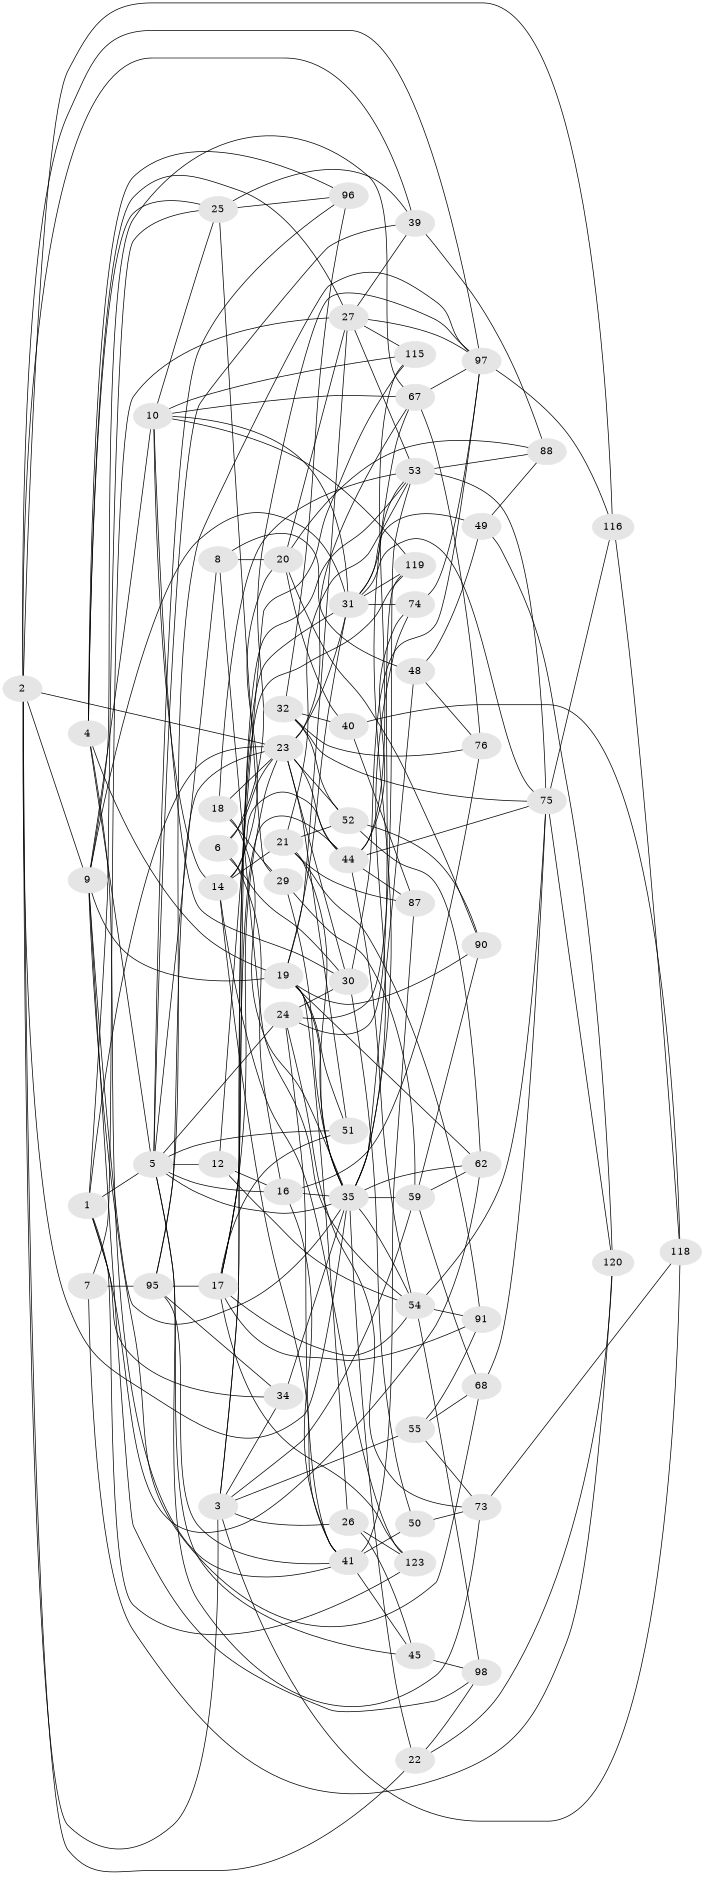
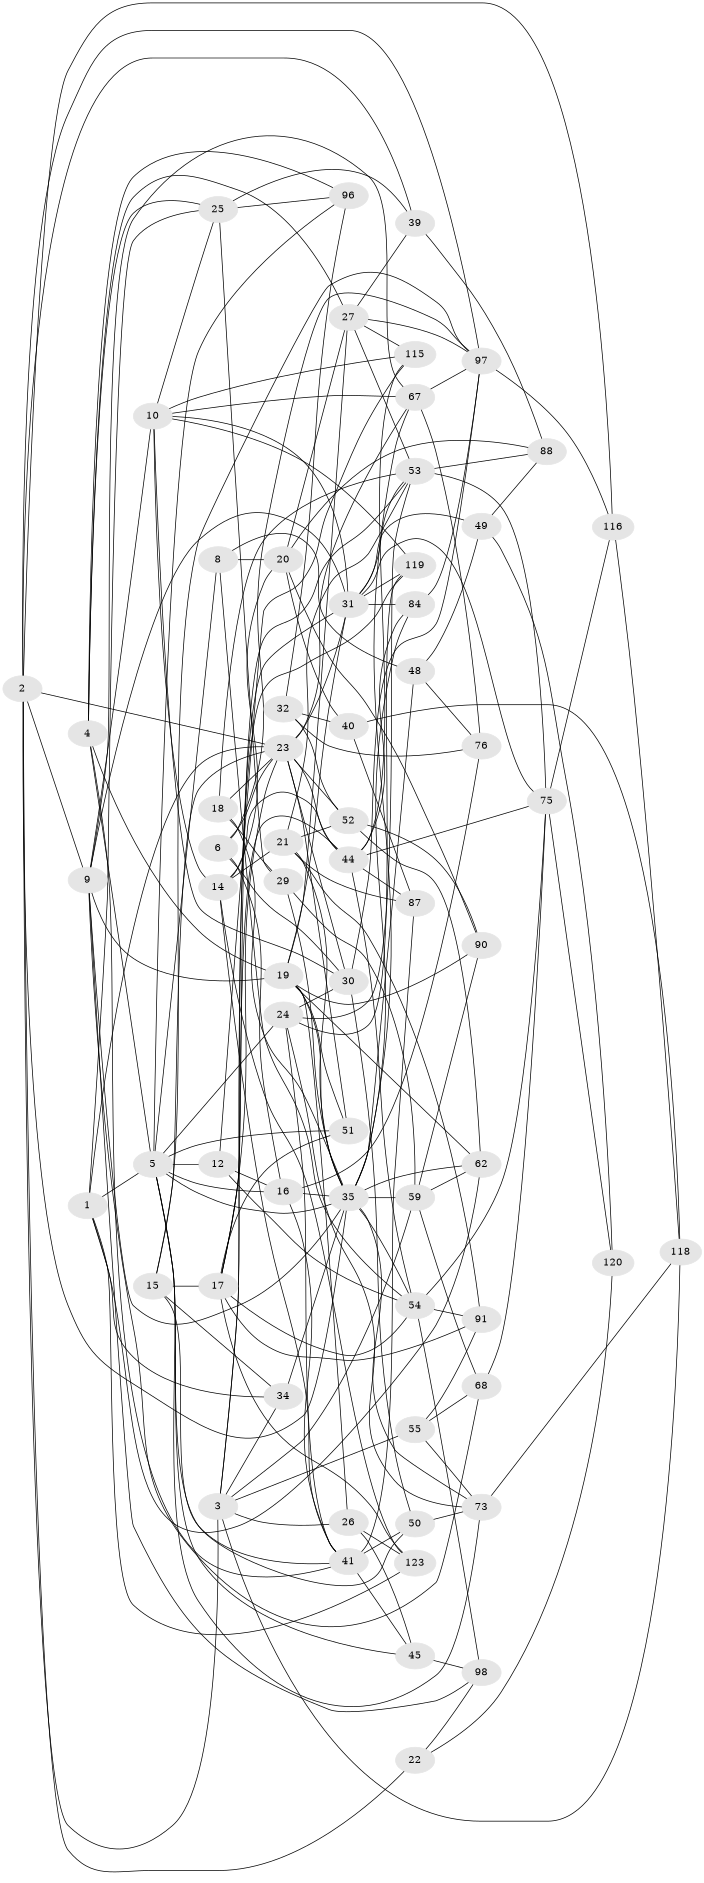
(415, 605) -> (415, 605)
(174, 640) -> (252, 1562)
(419, 789) -> none
(88, 1286) -> none
(153, 1286) -> (153, 1286)
(366, 1440) -> (379, 1414)
